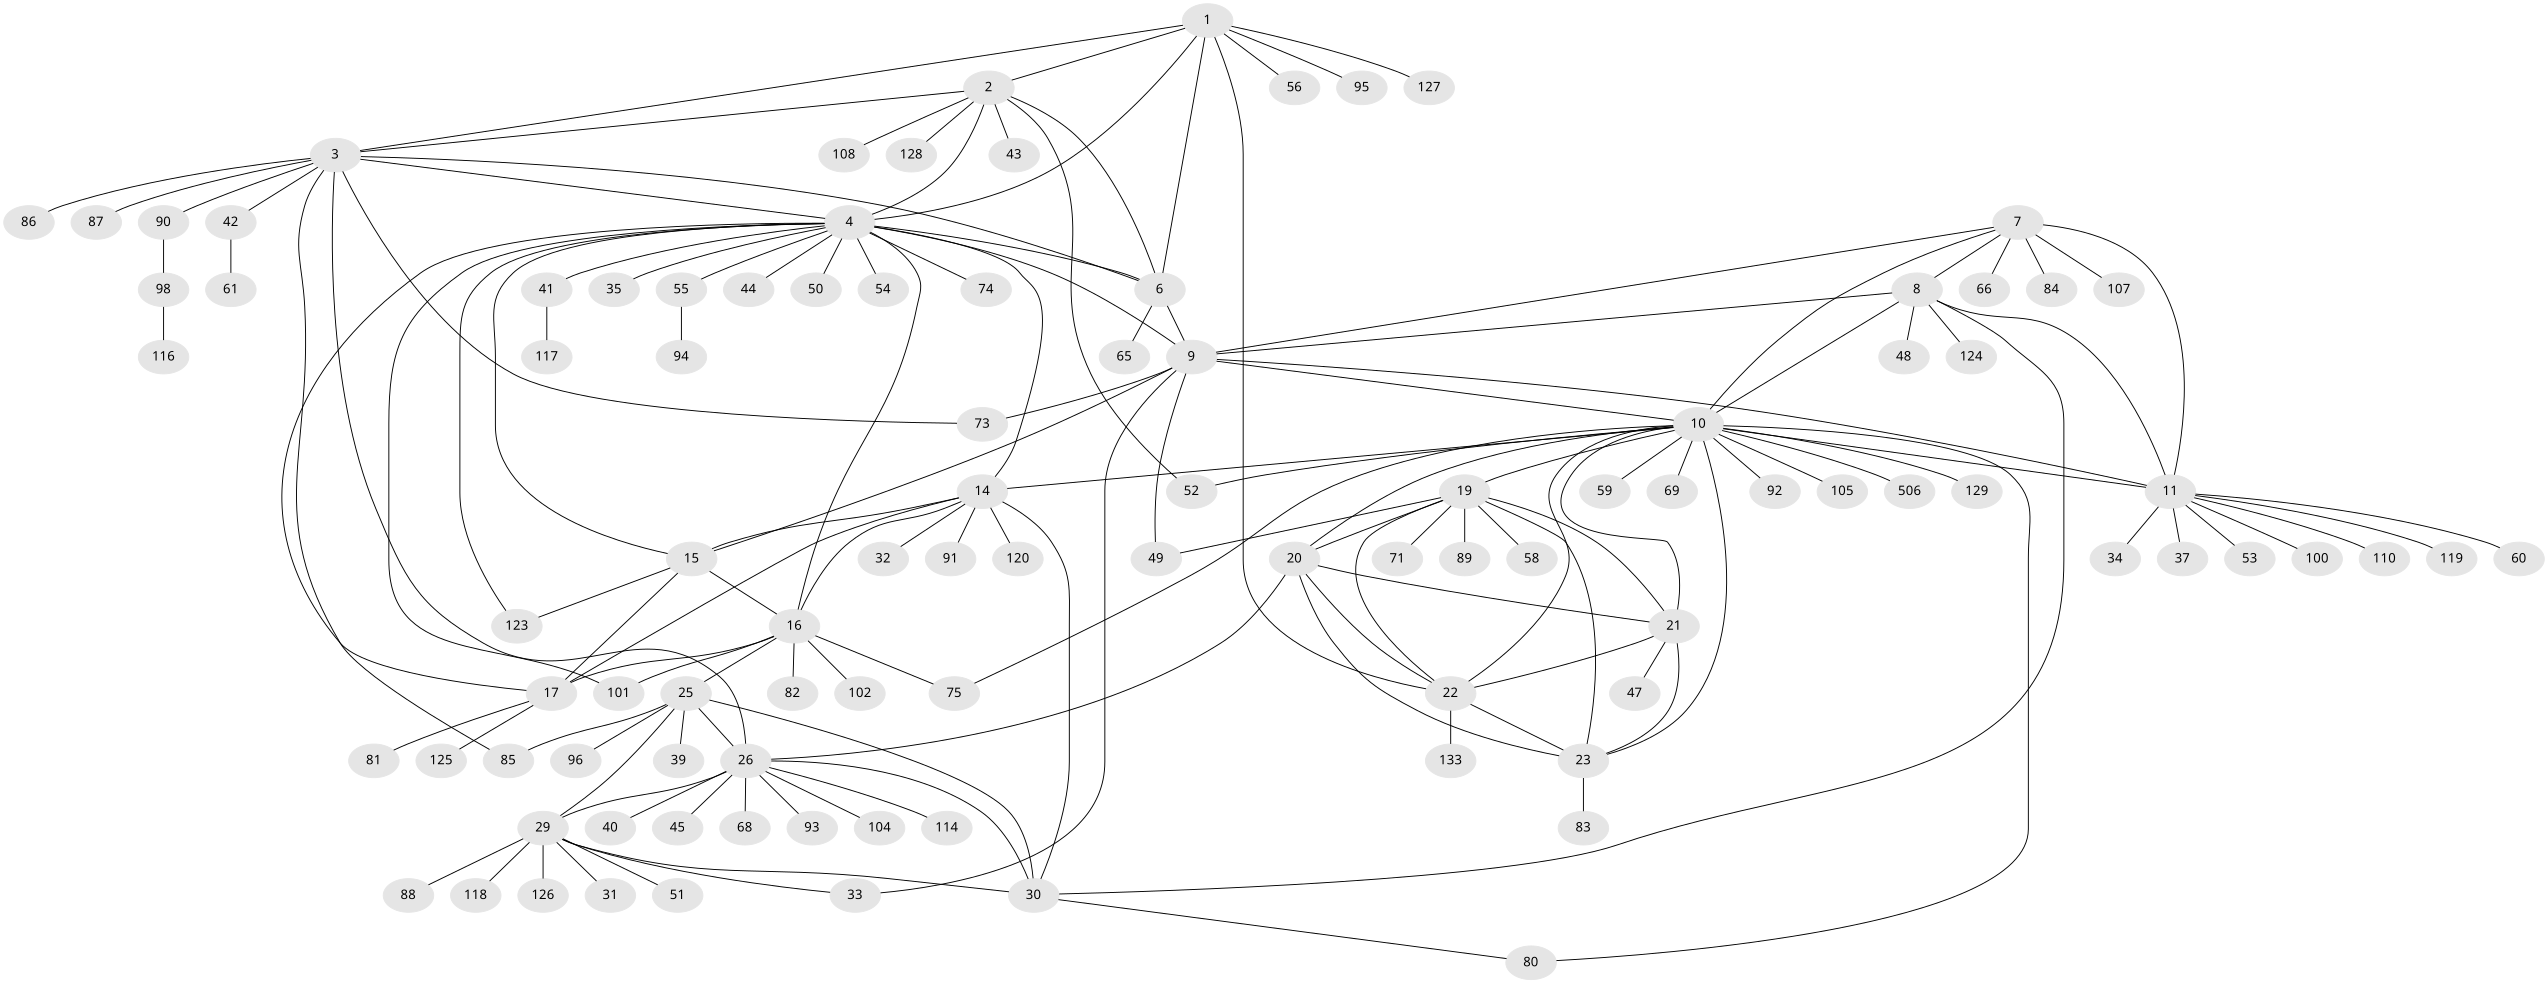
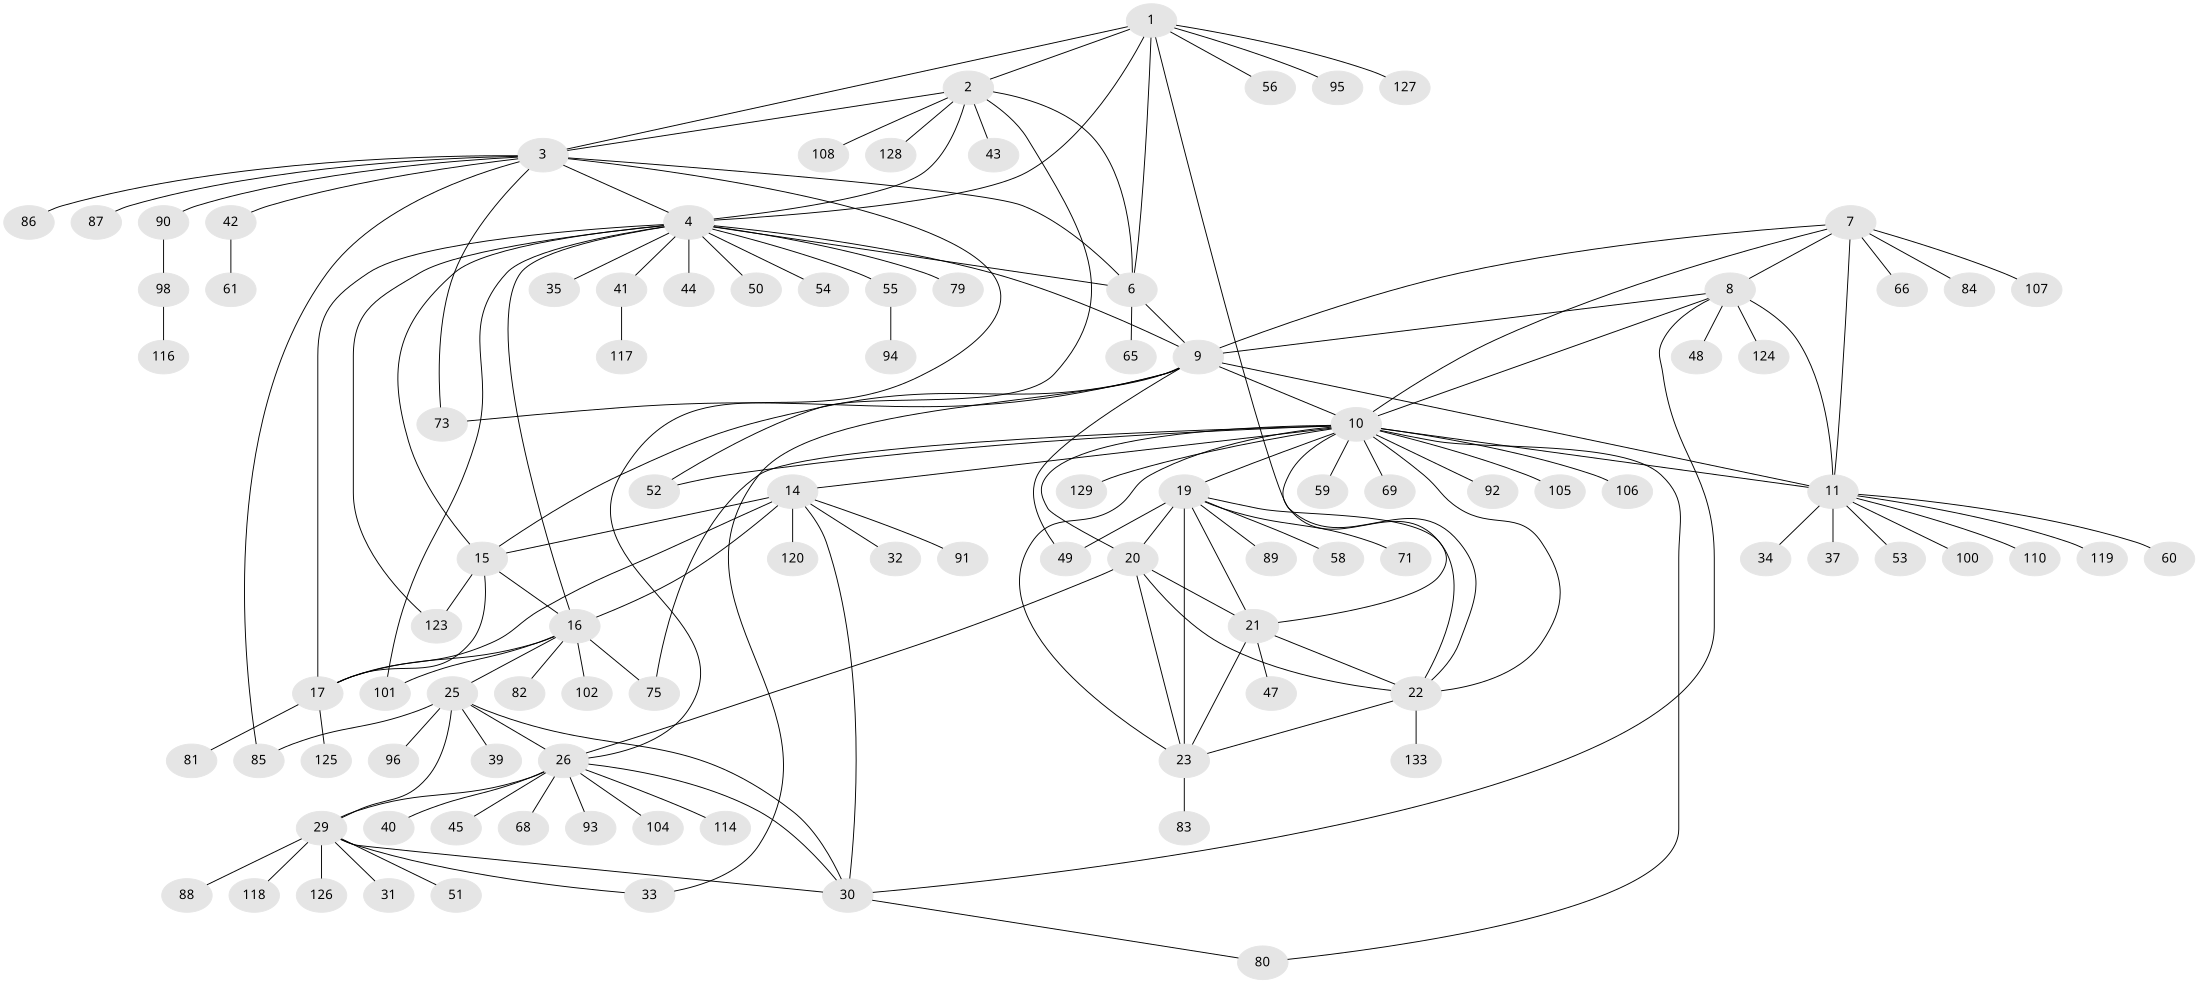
(986, 290) -> (958, 290)
(1039, 299) -> none
(1910, 492) -> (1627, 492)
